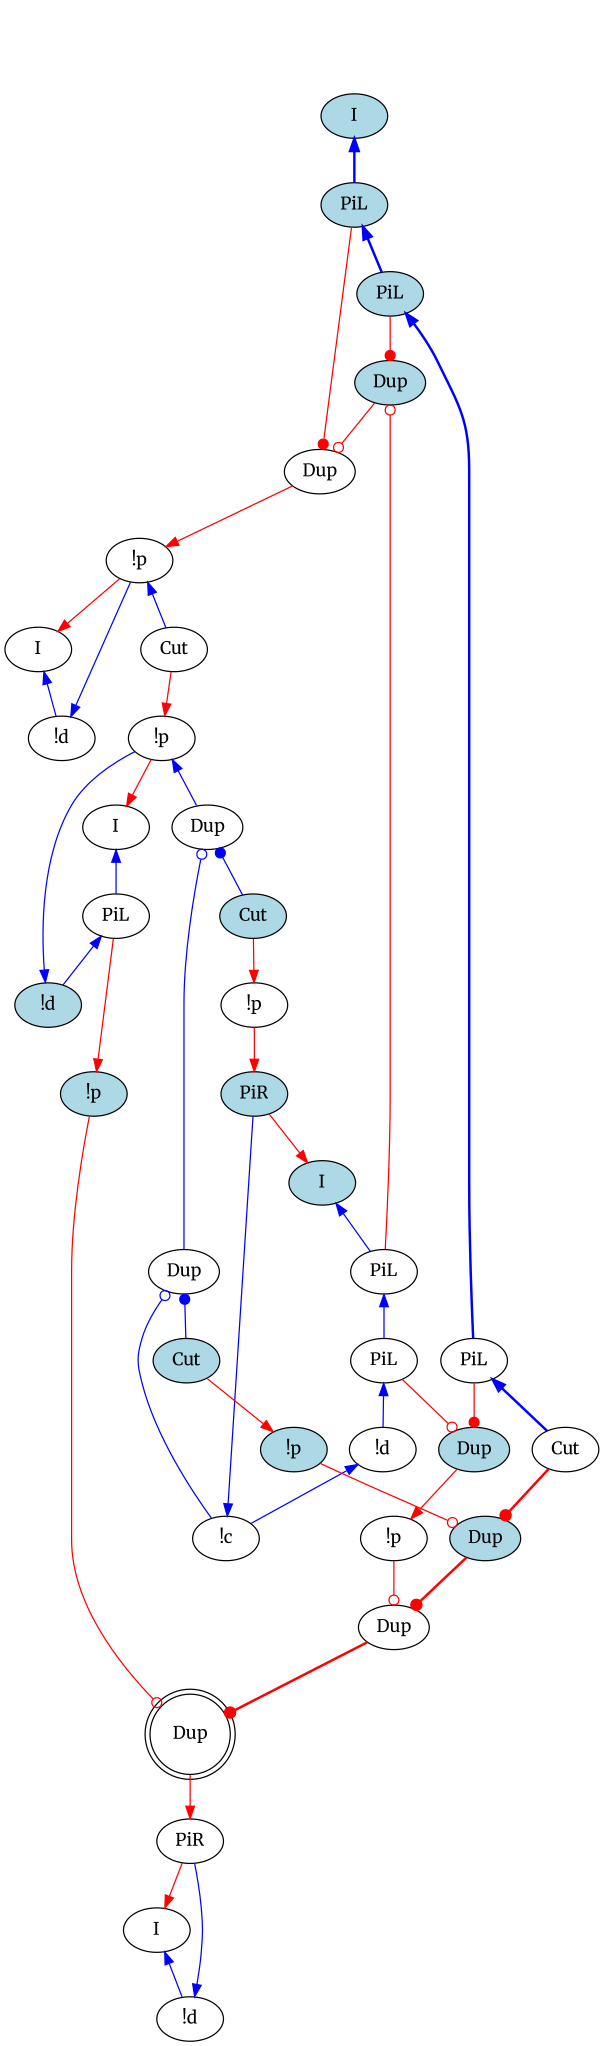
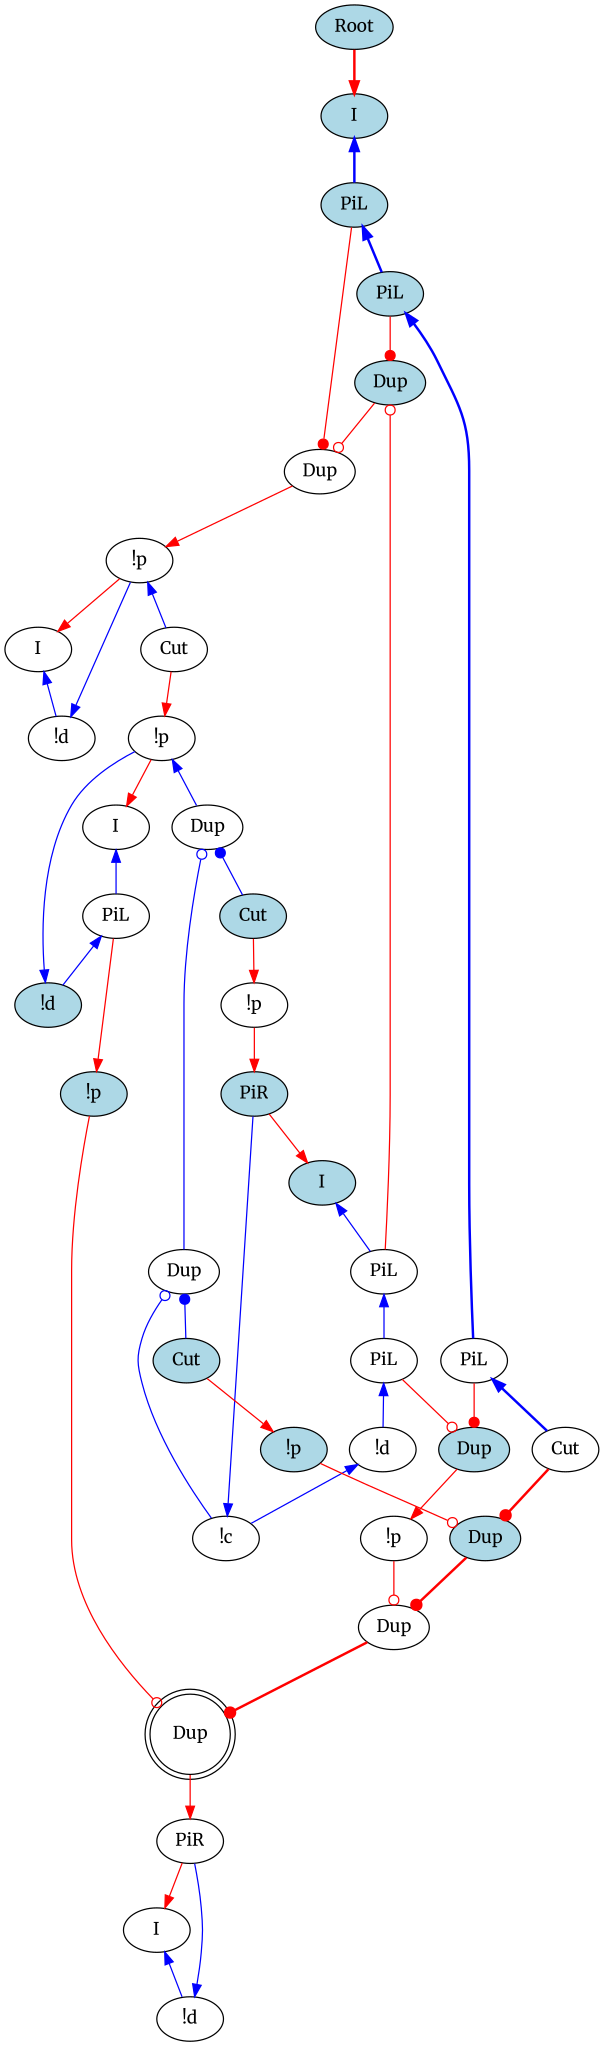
none -> (354, 27)
